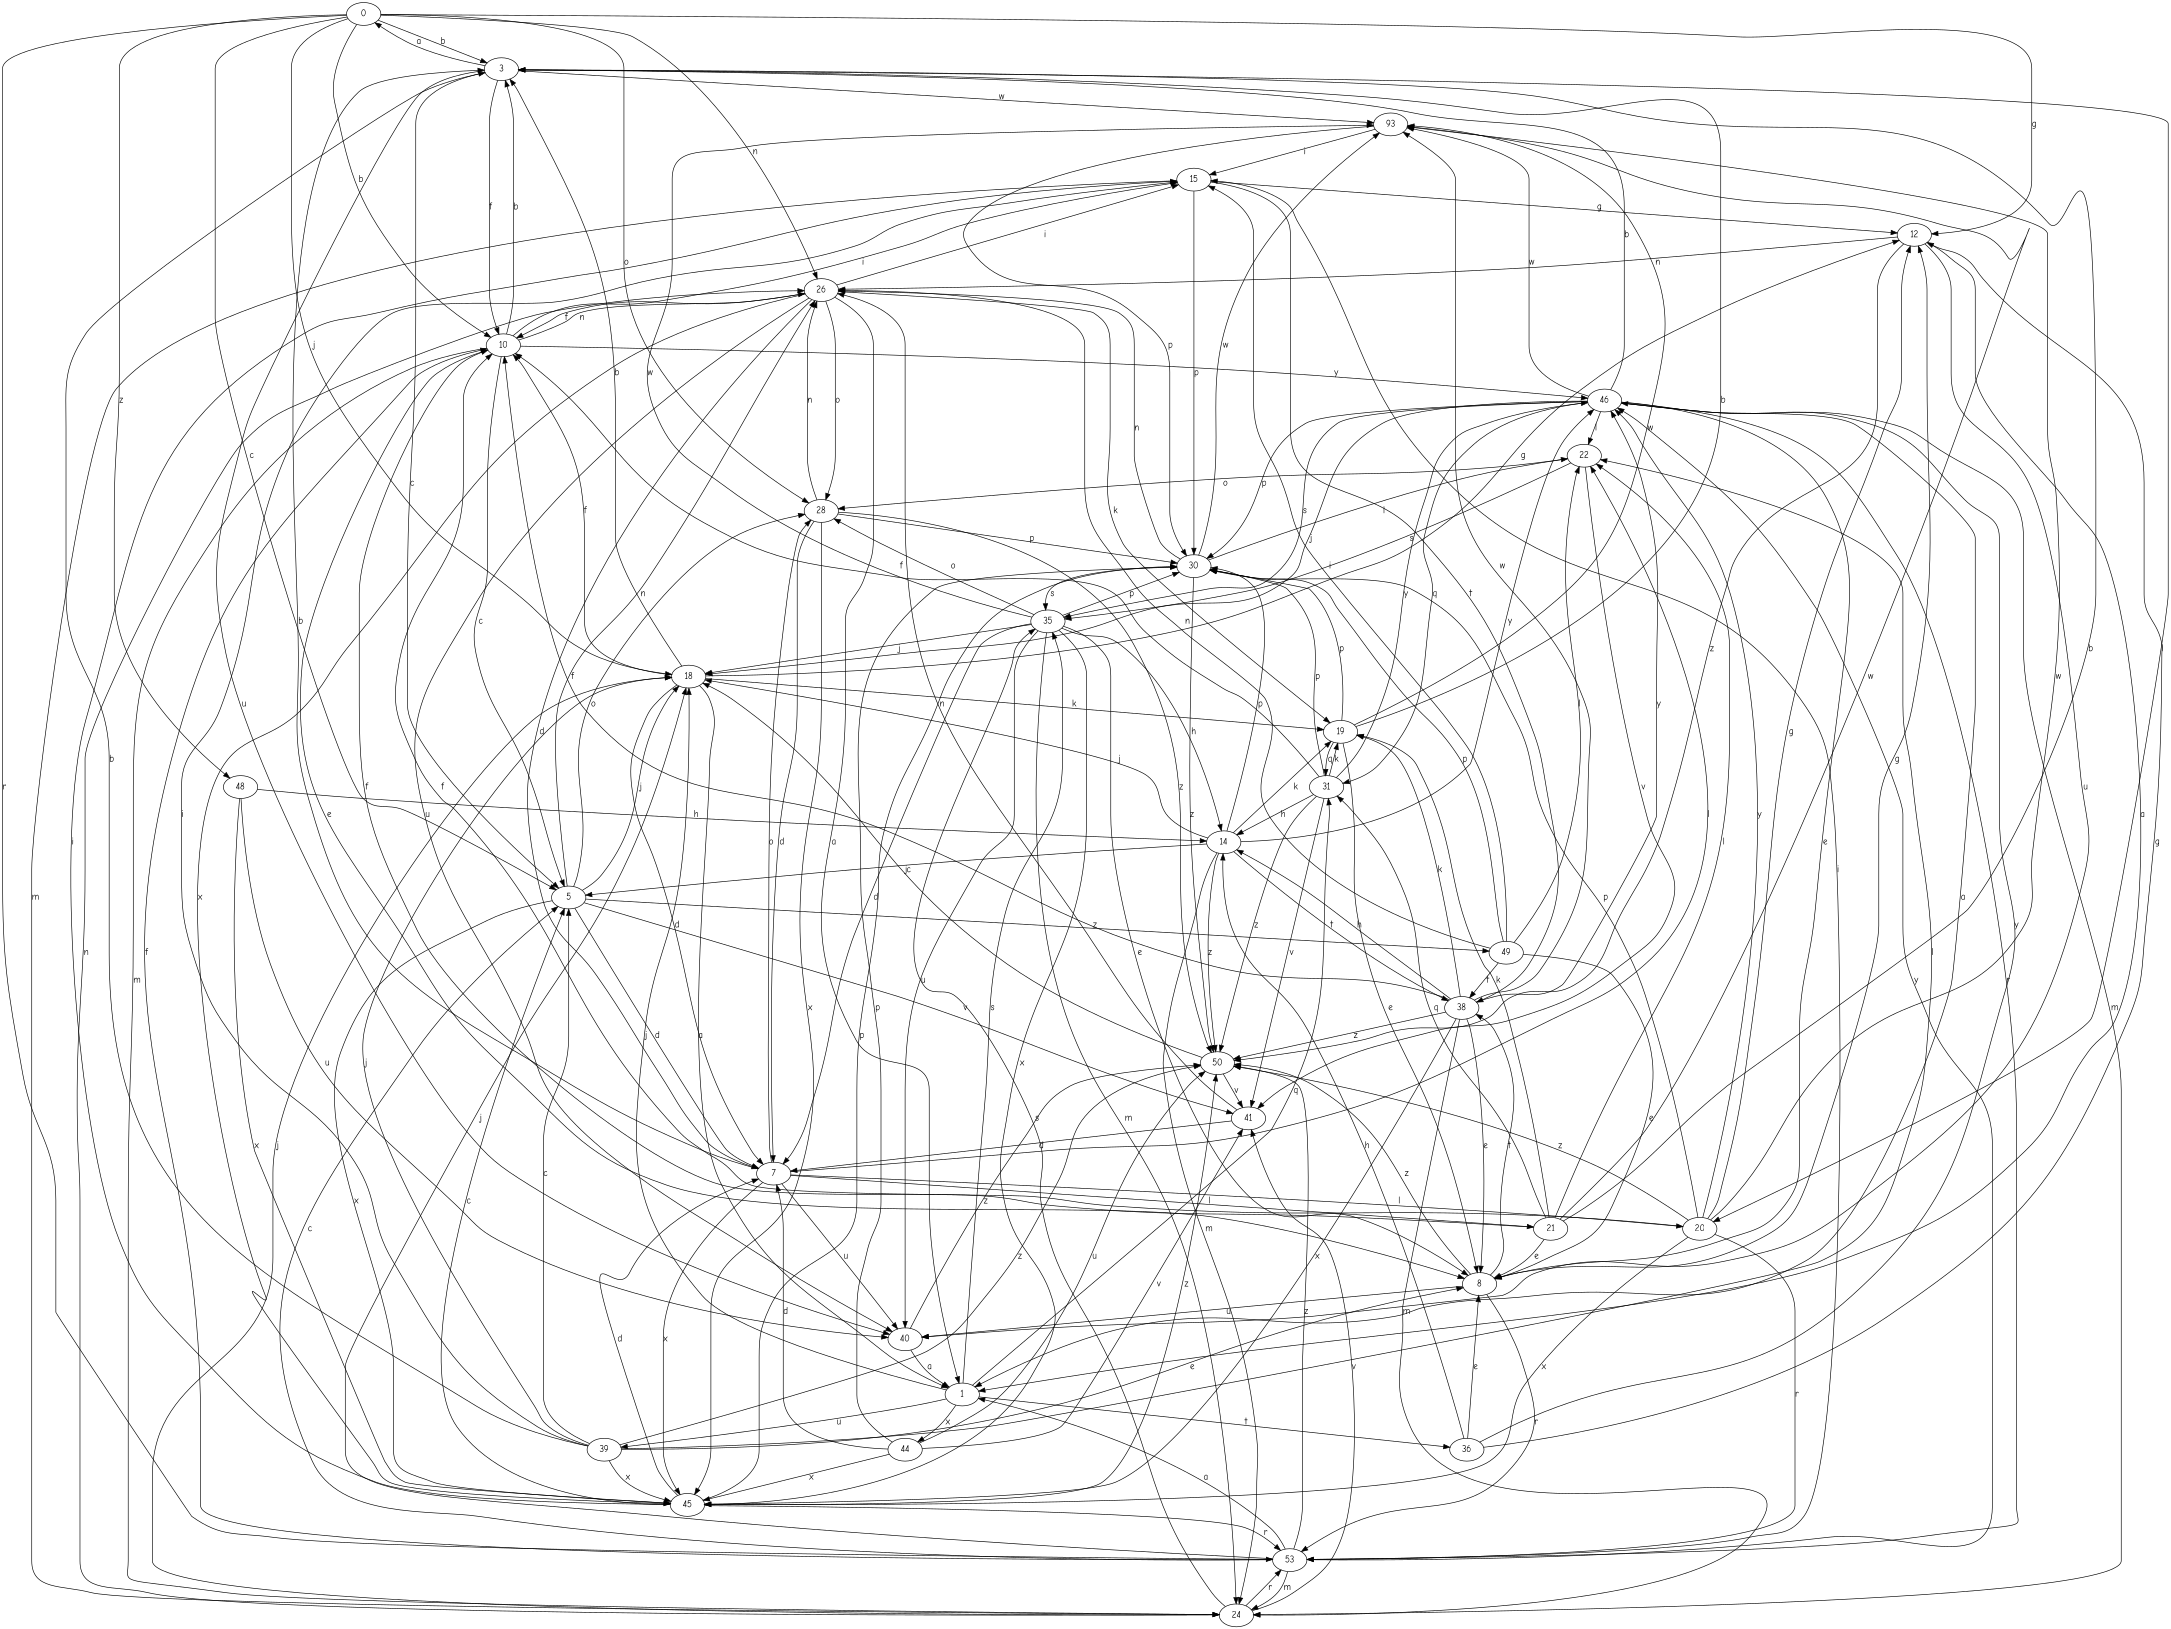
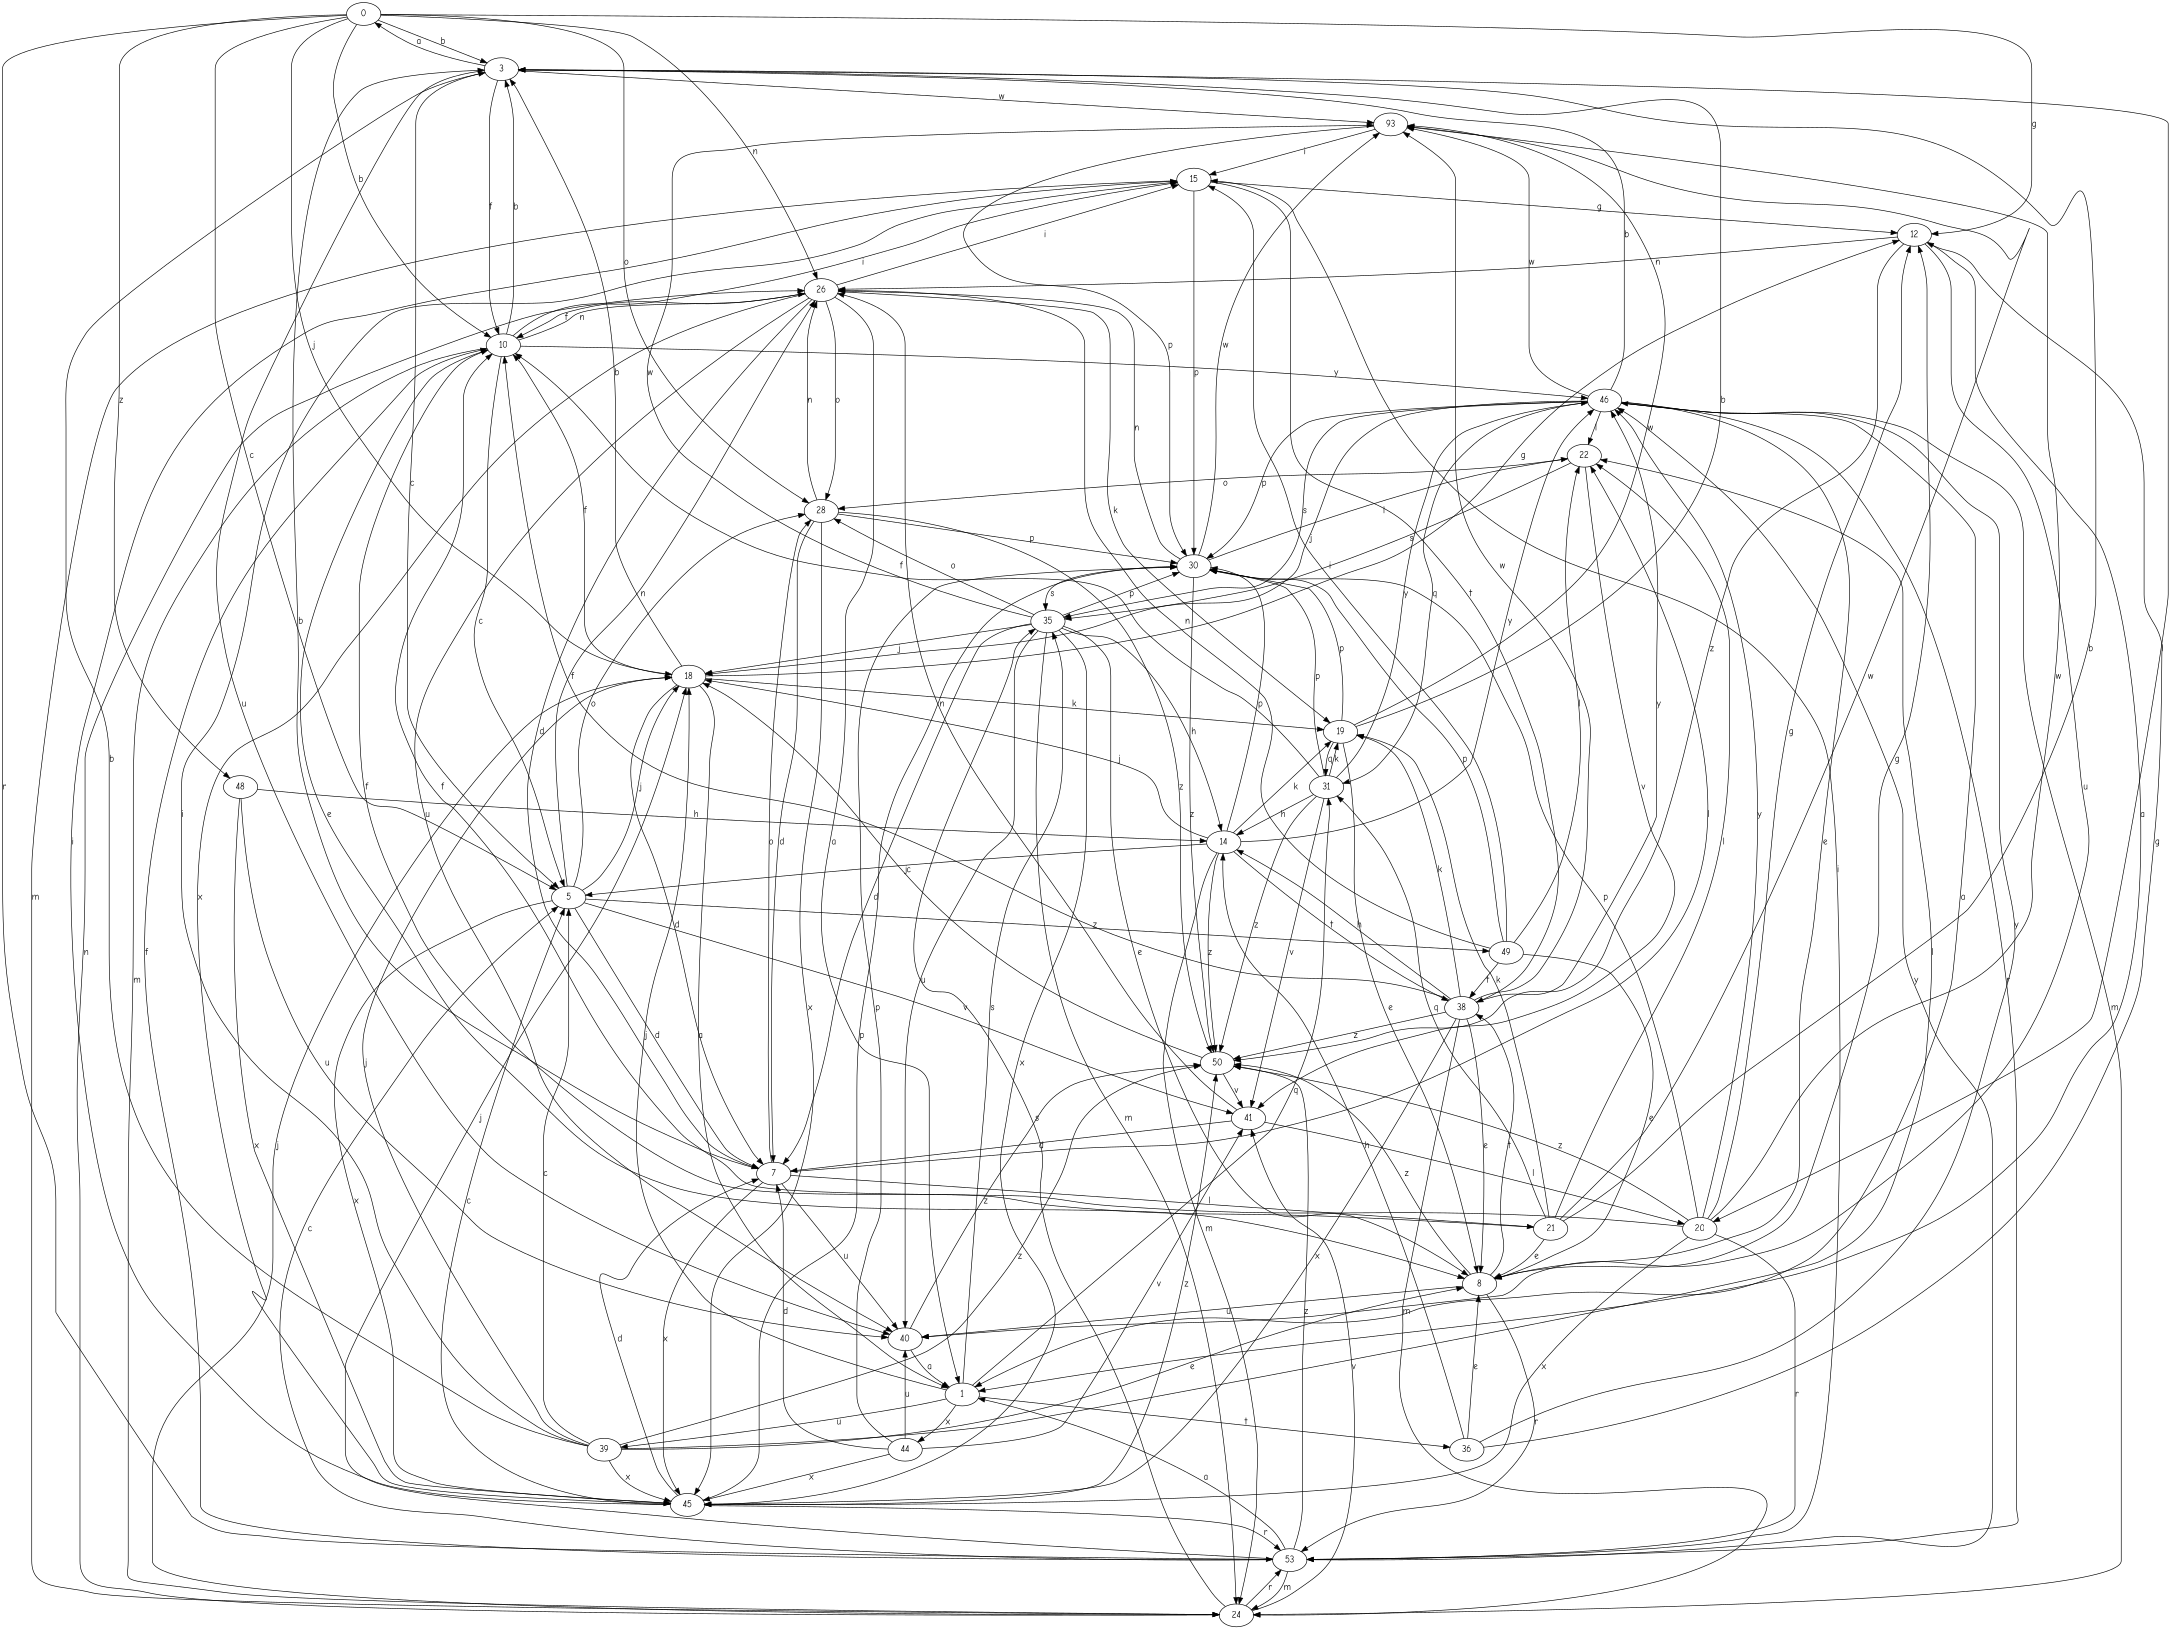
(1234, 1196) -> (1472, 1170)
(1081, 1278) -> (905, 1398)
